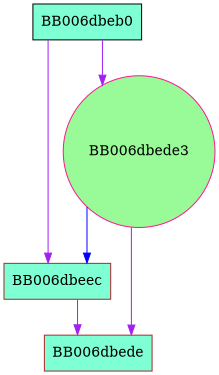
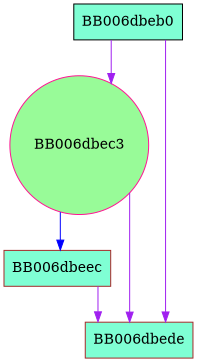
(48, 147) -> (166, 176)
(139, 152) -> (79, 145)
